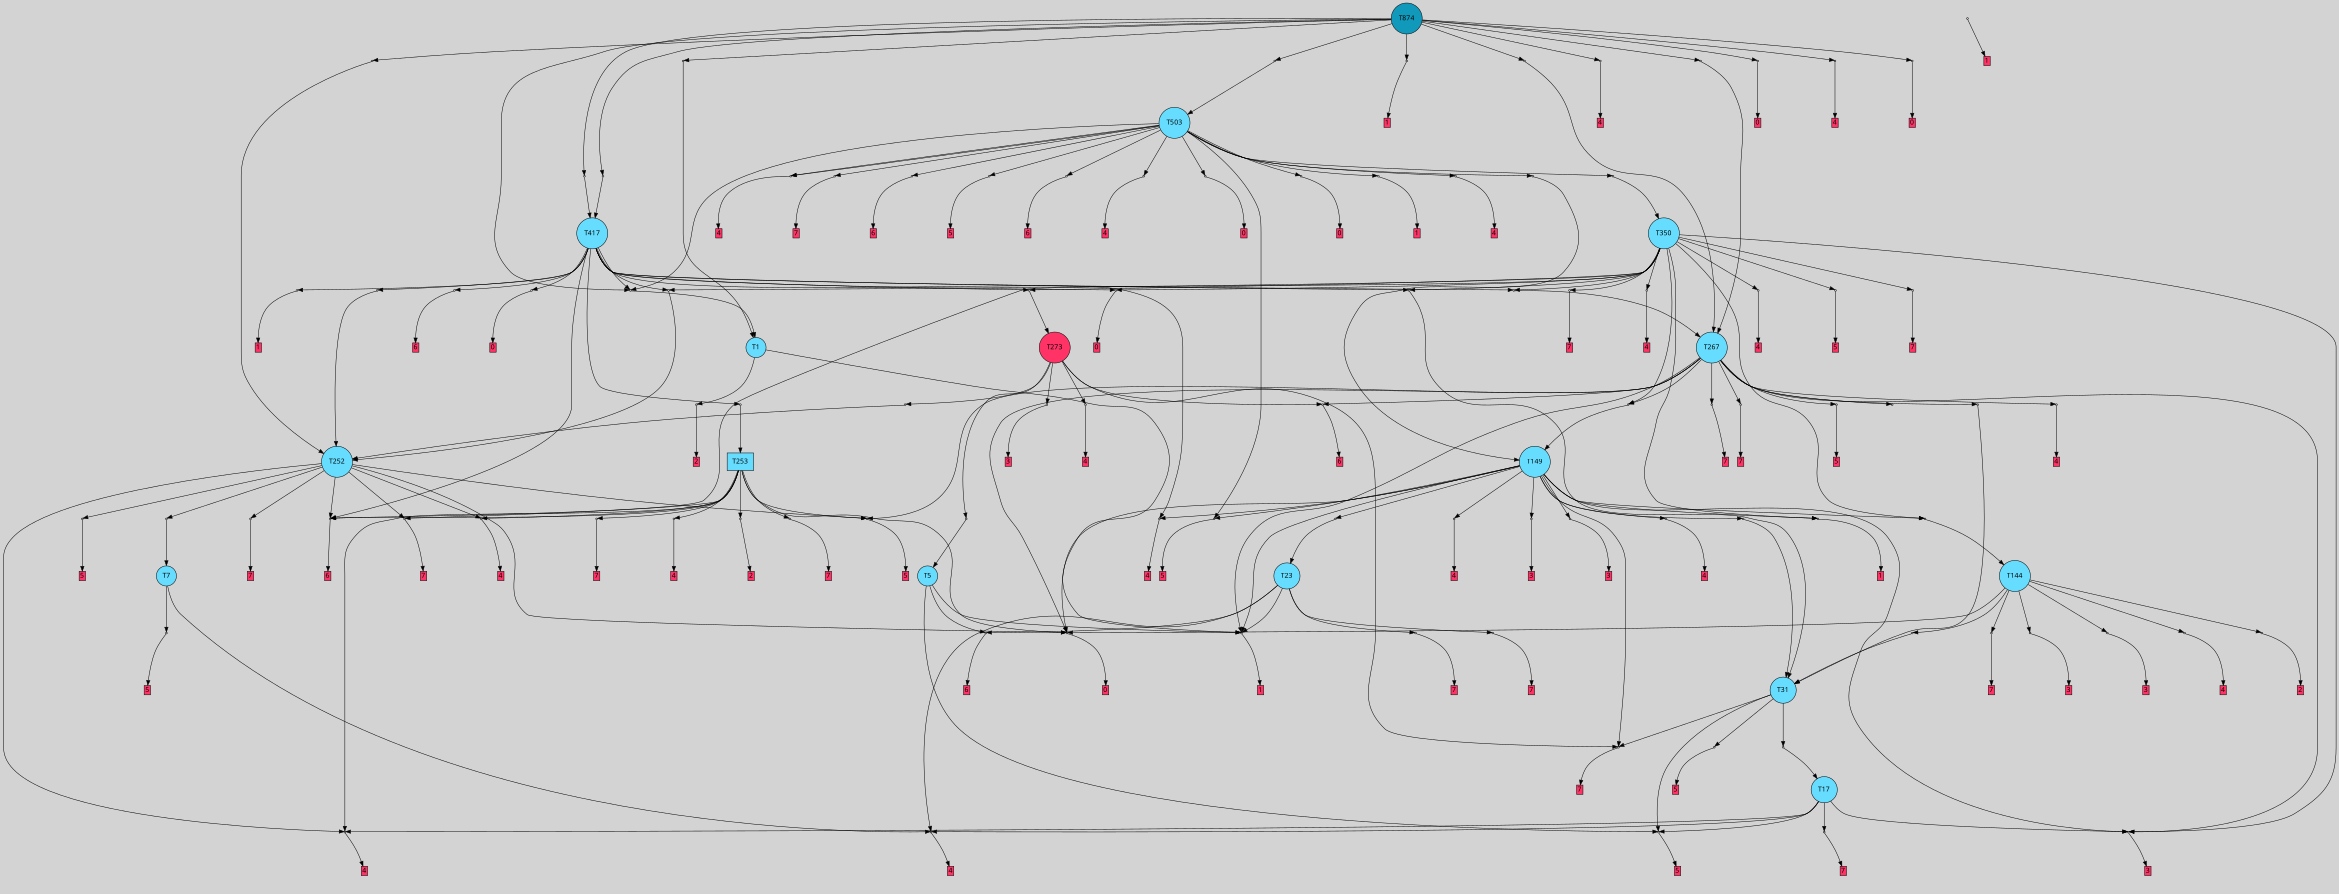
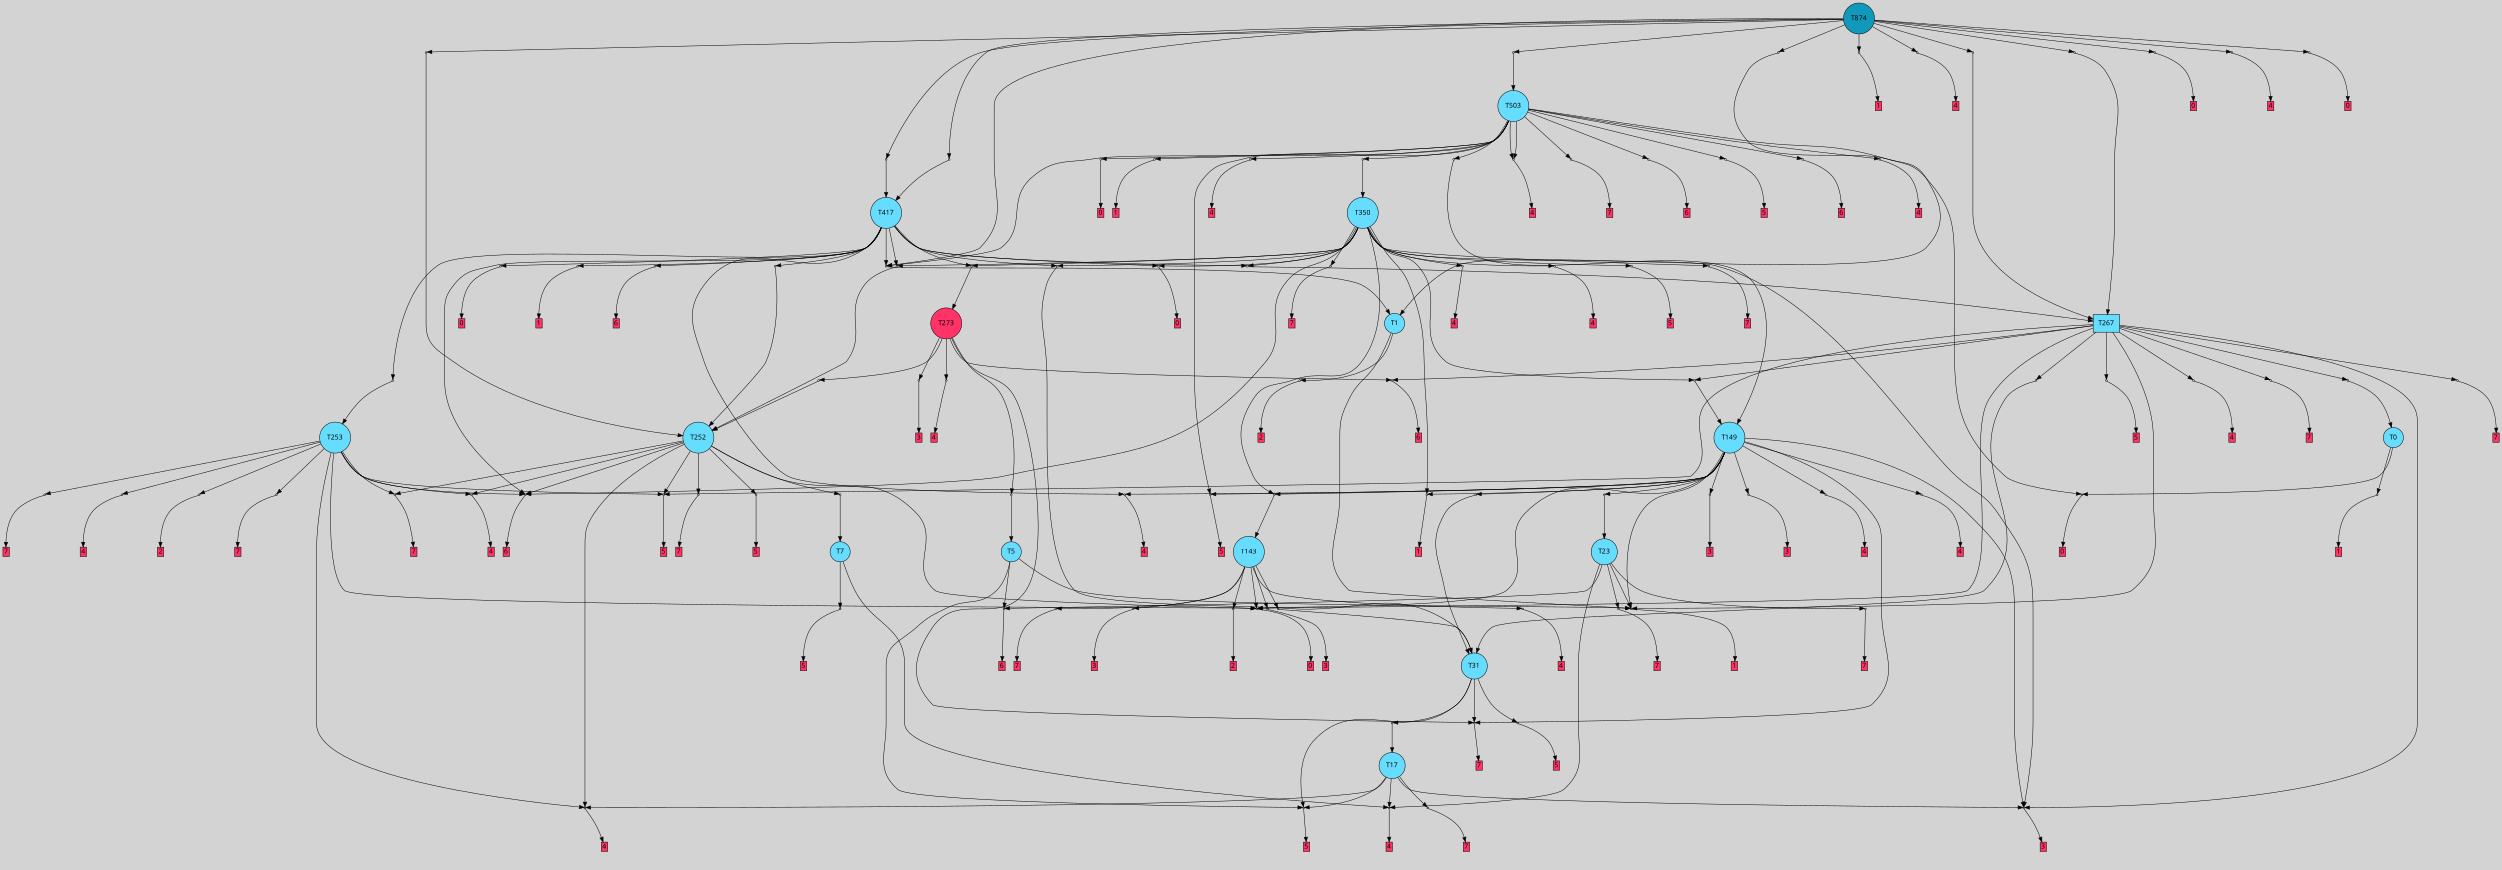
(1712, 348) -> (2106, 323)
none -> (2393, 438)
(740, 462) -> (335, 438)
(2015, 576) -> (1249, 552)
